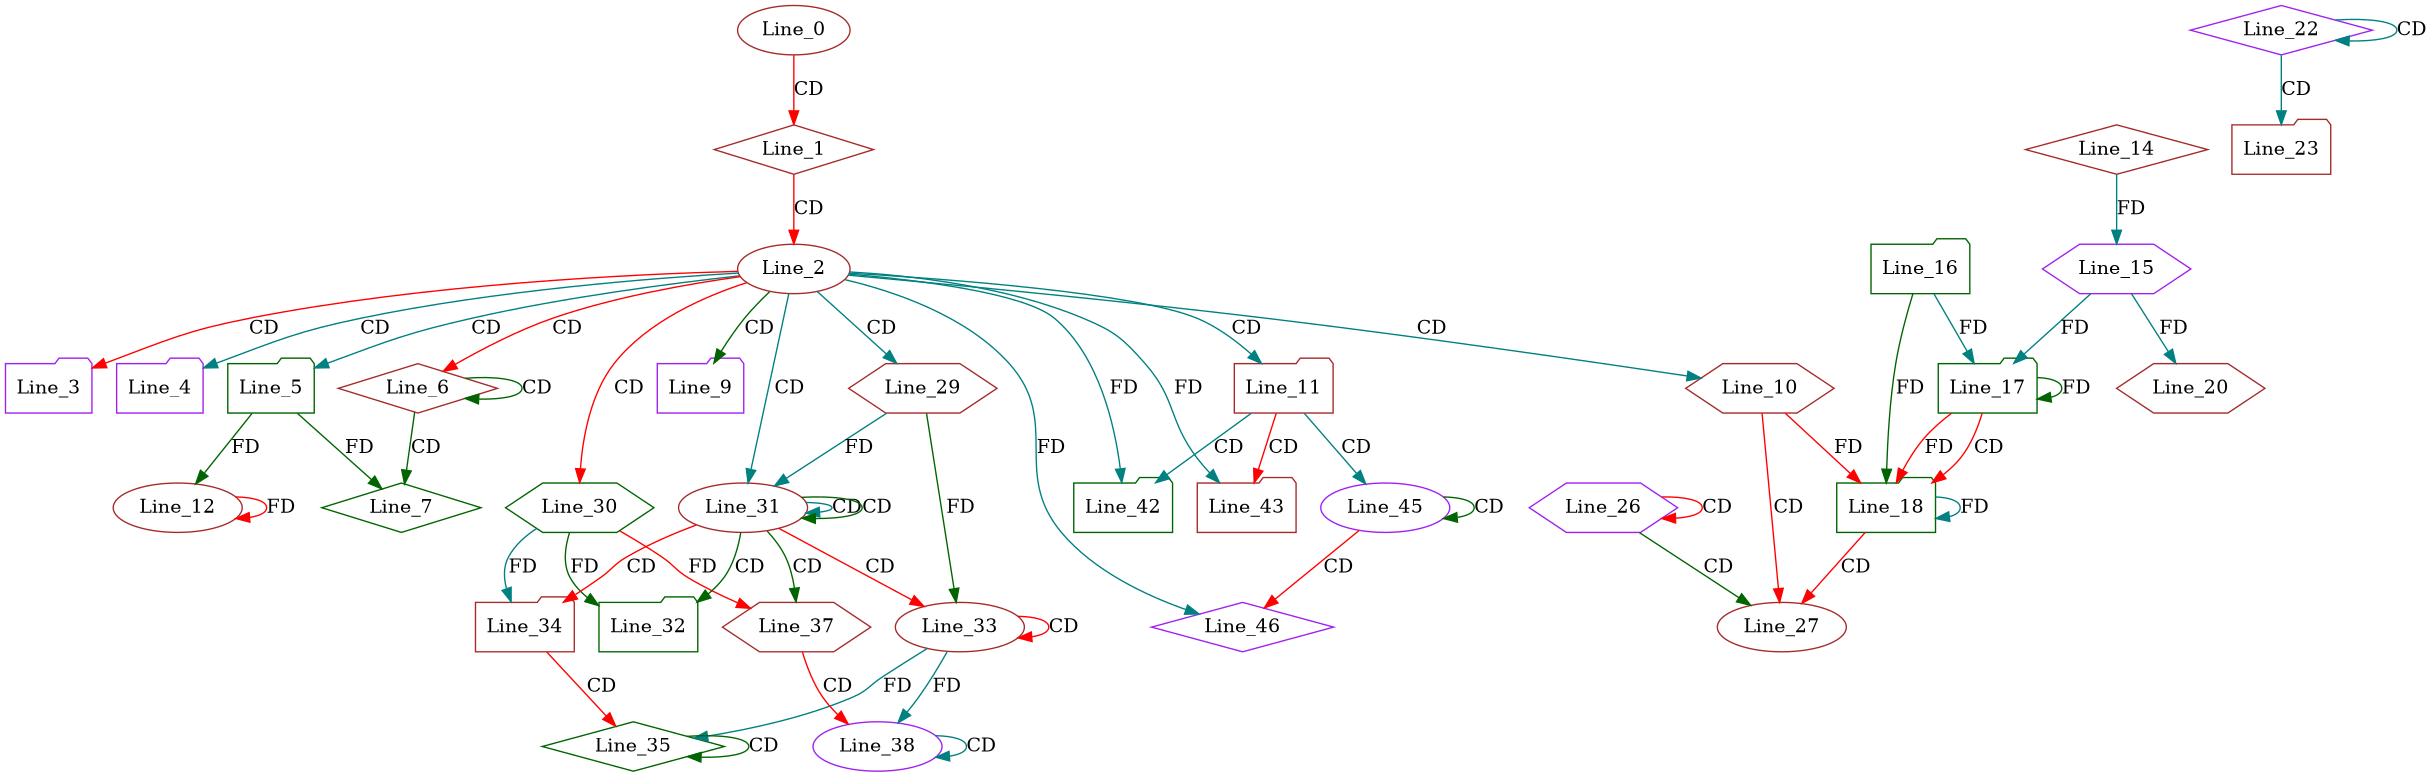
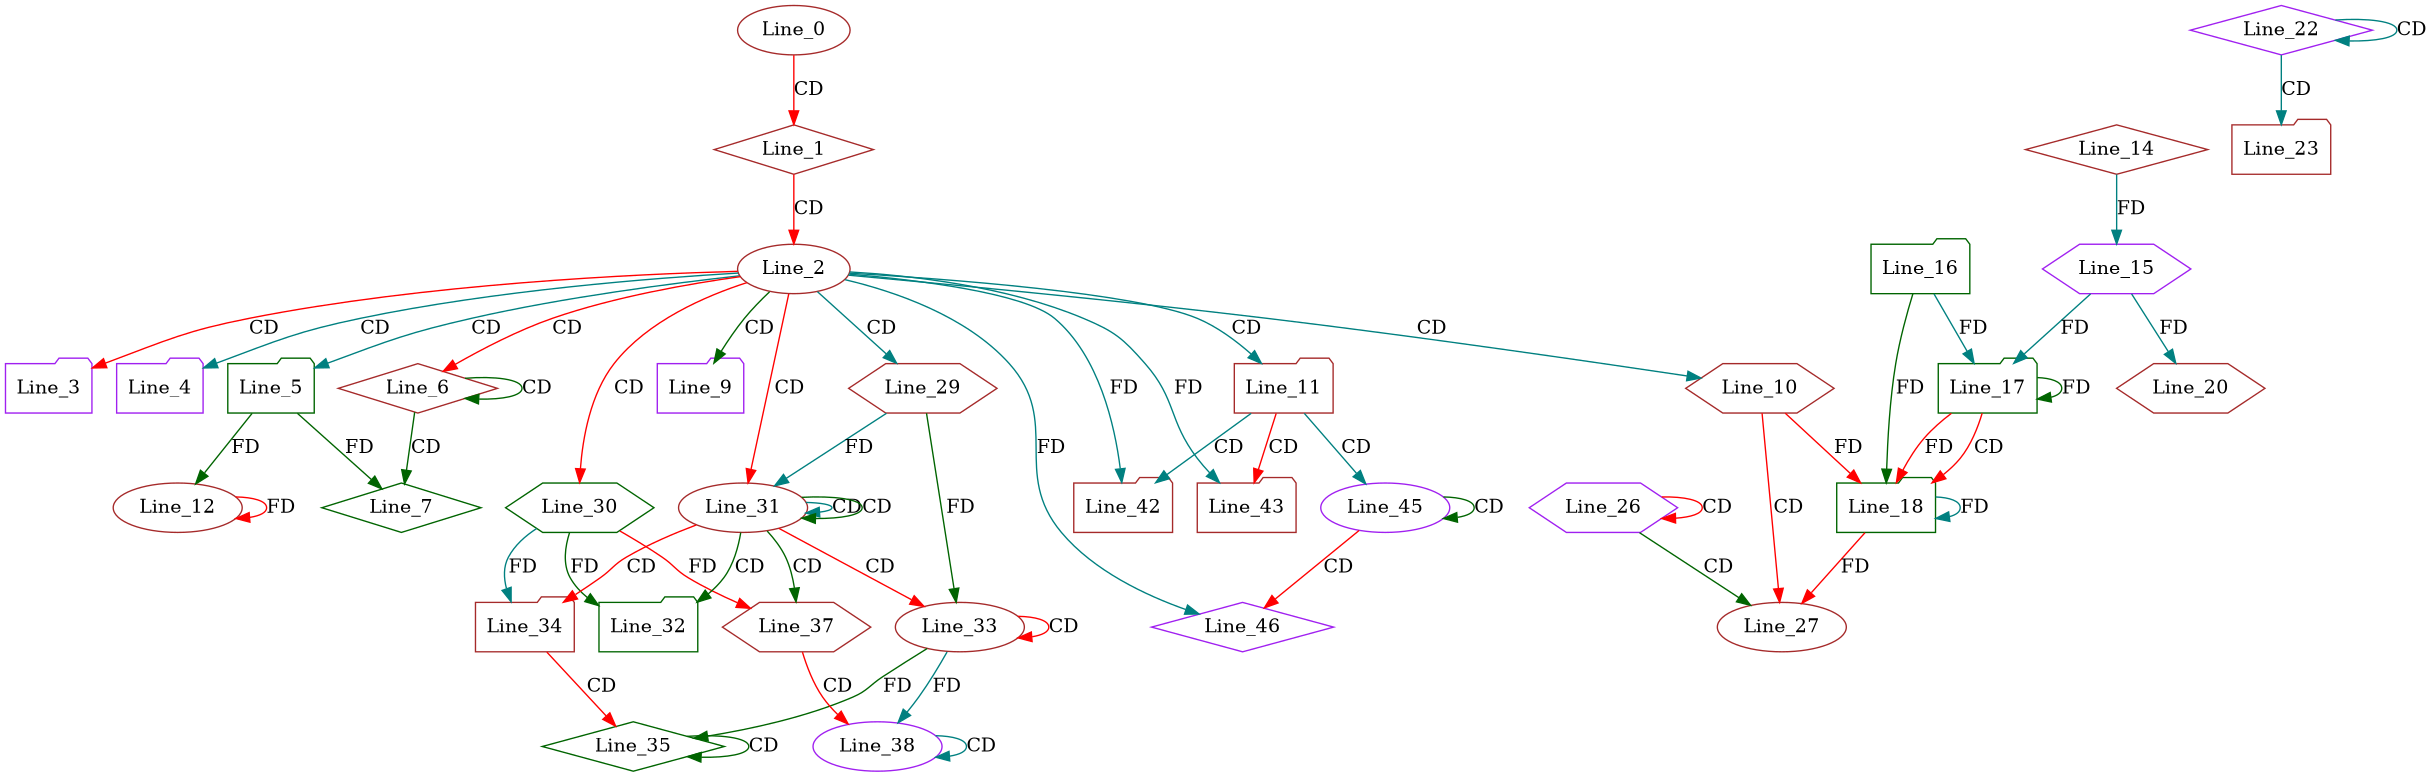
(770, 381) -> (770, 381)
(1123, 508) -> (1123, 508)
(1856, 567) -> (1856, 567)
(818, 710) -> (818, 710)
